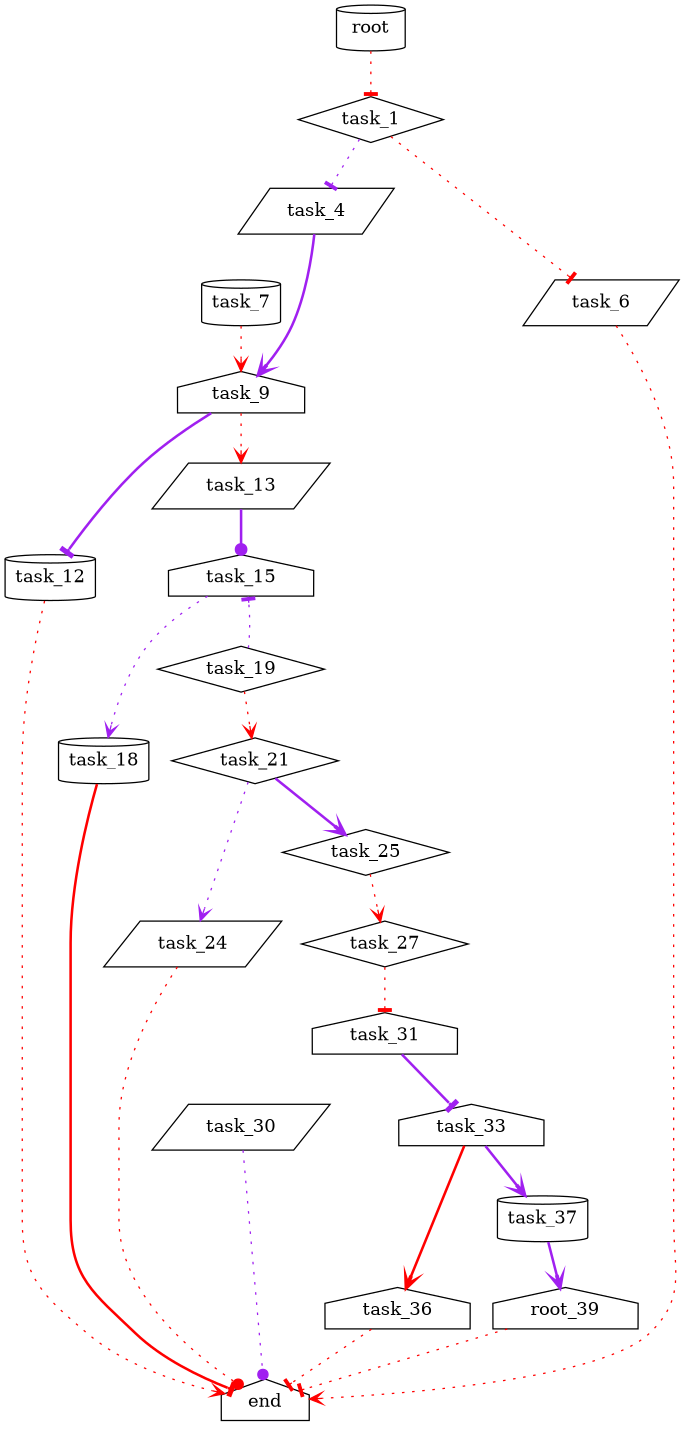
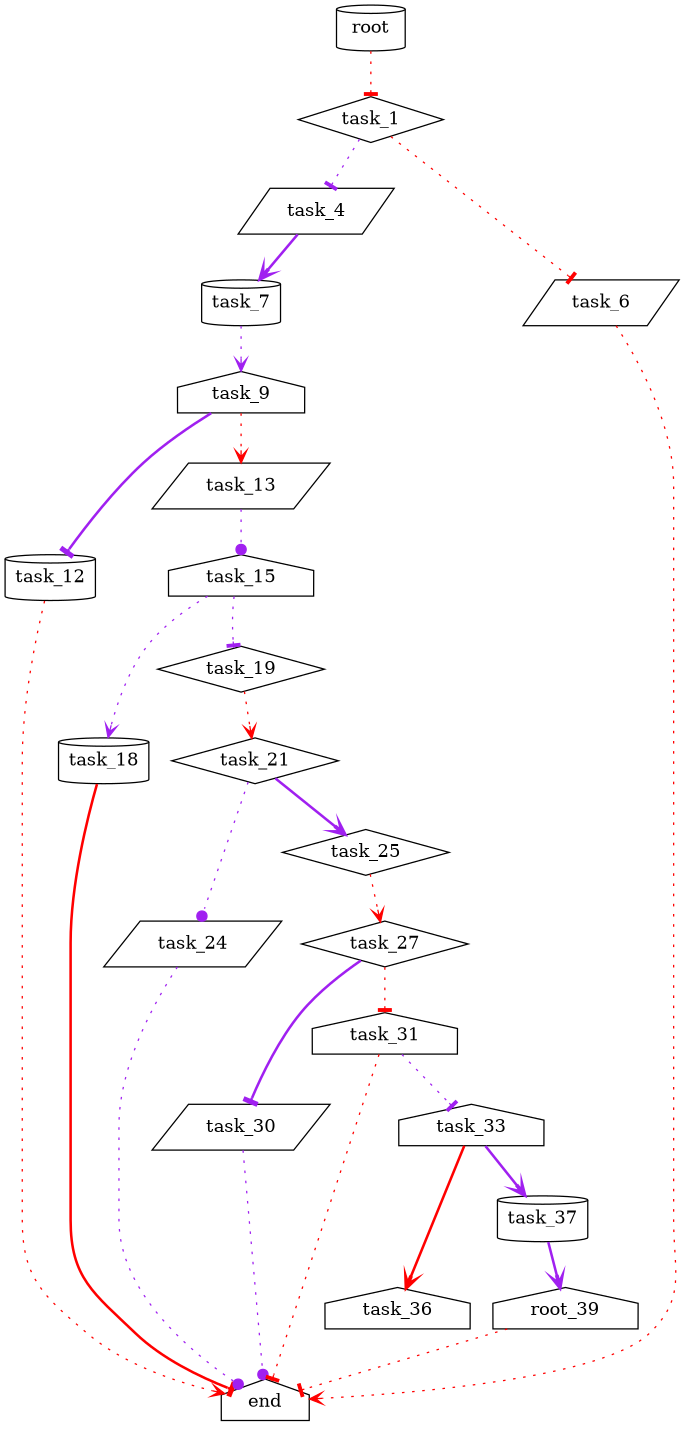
(300, 304) -> (283, 252)
(241, 342) -> (241, 342)
(241, 527) -> (241, 527)
(250, 625) -> (233, 619)
(226, 845) -> (226, 845)
none -> (295, 1020)
(425, 1079) -> (425, 1079)
(119, 1190) -> (119, 1190)
(332, 1356) -> (326, 1215)
